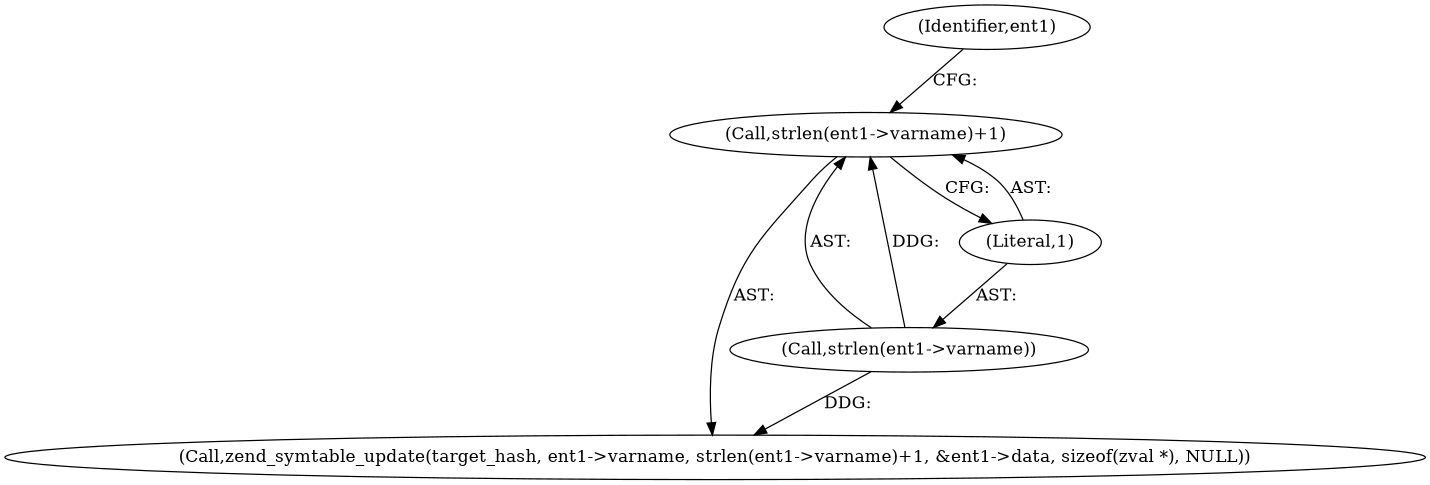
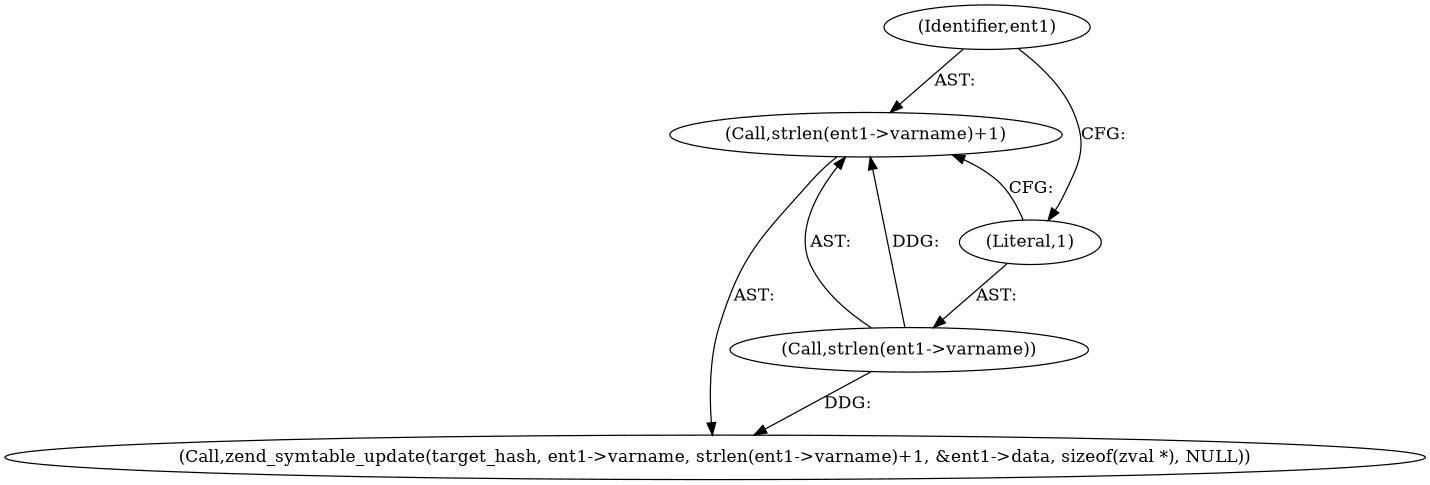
(958, 81) -> (958, 81)
(1034, 189) -> (1034, 189)
(934, 190) -> (1077, 121)
